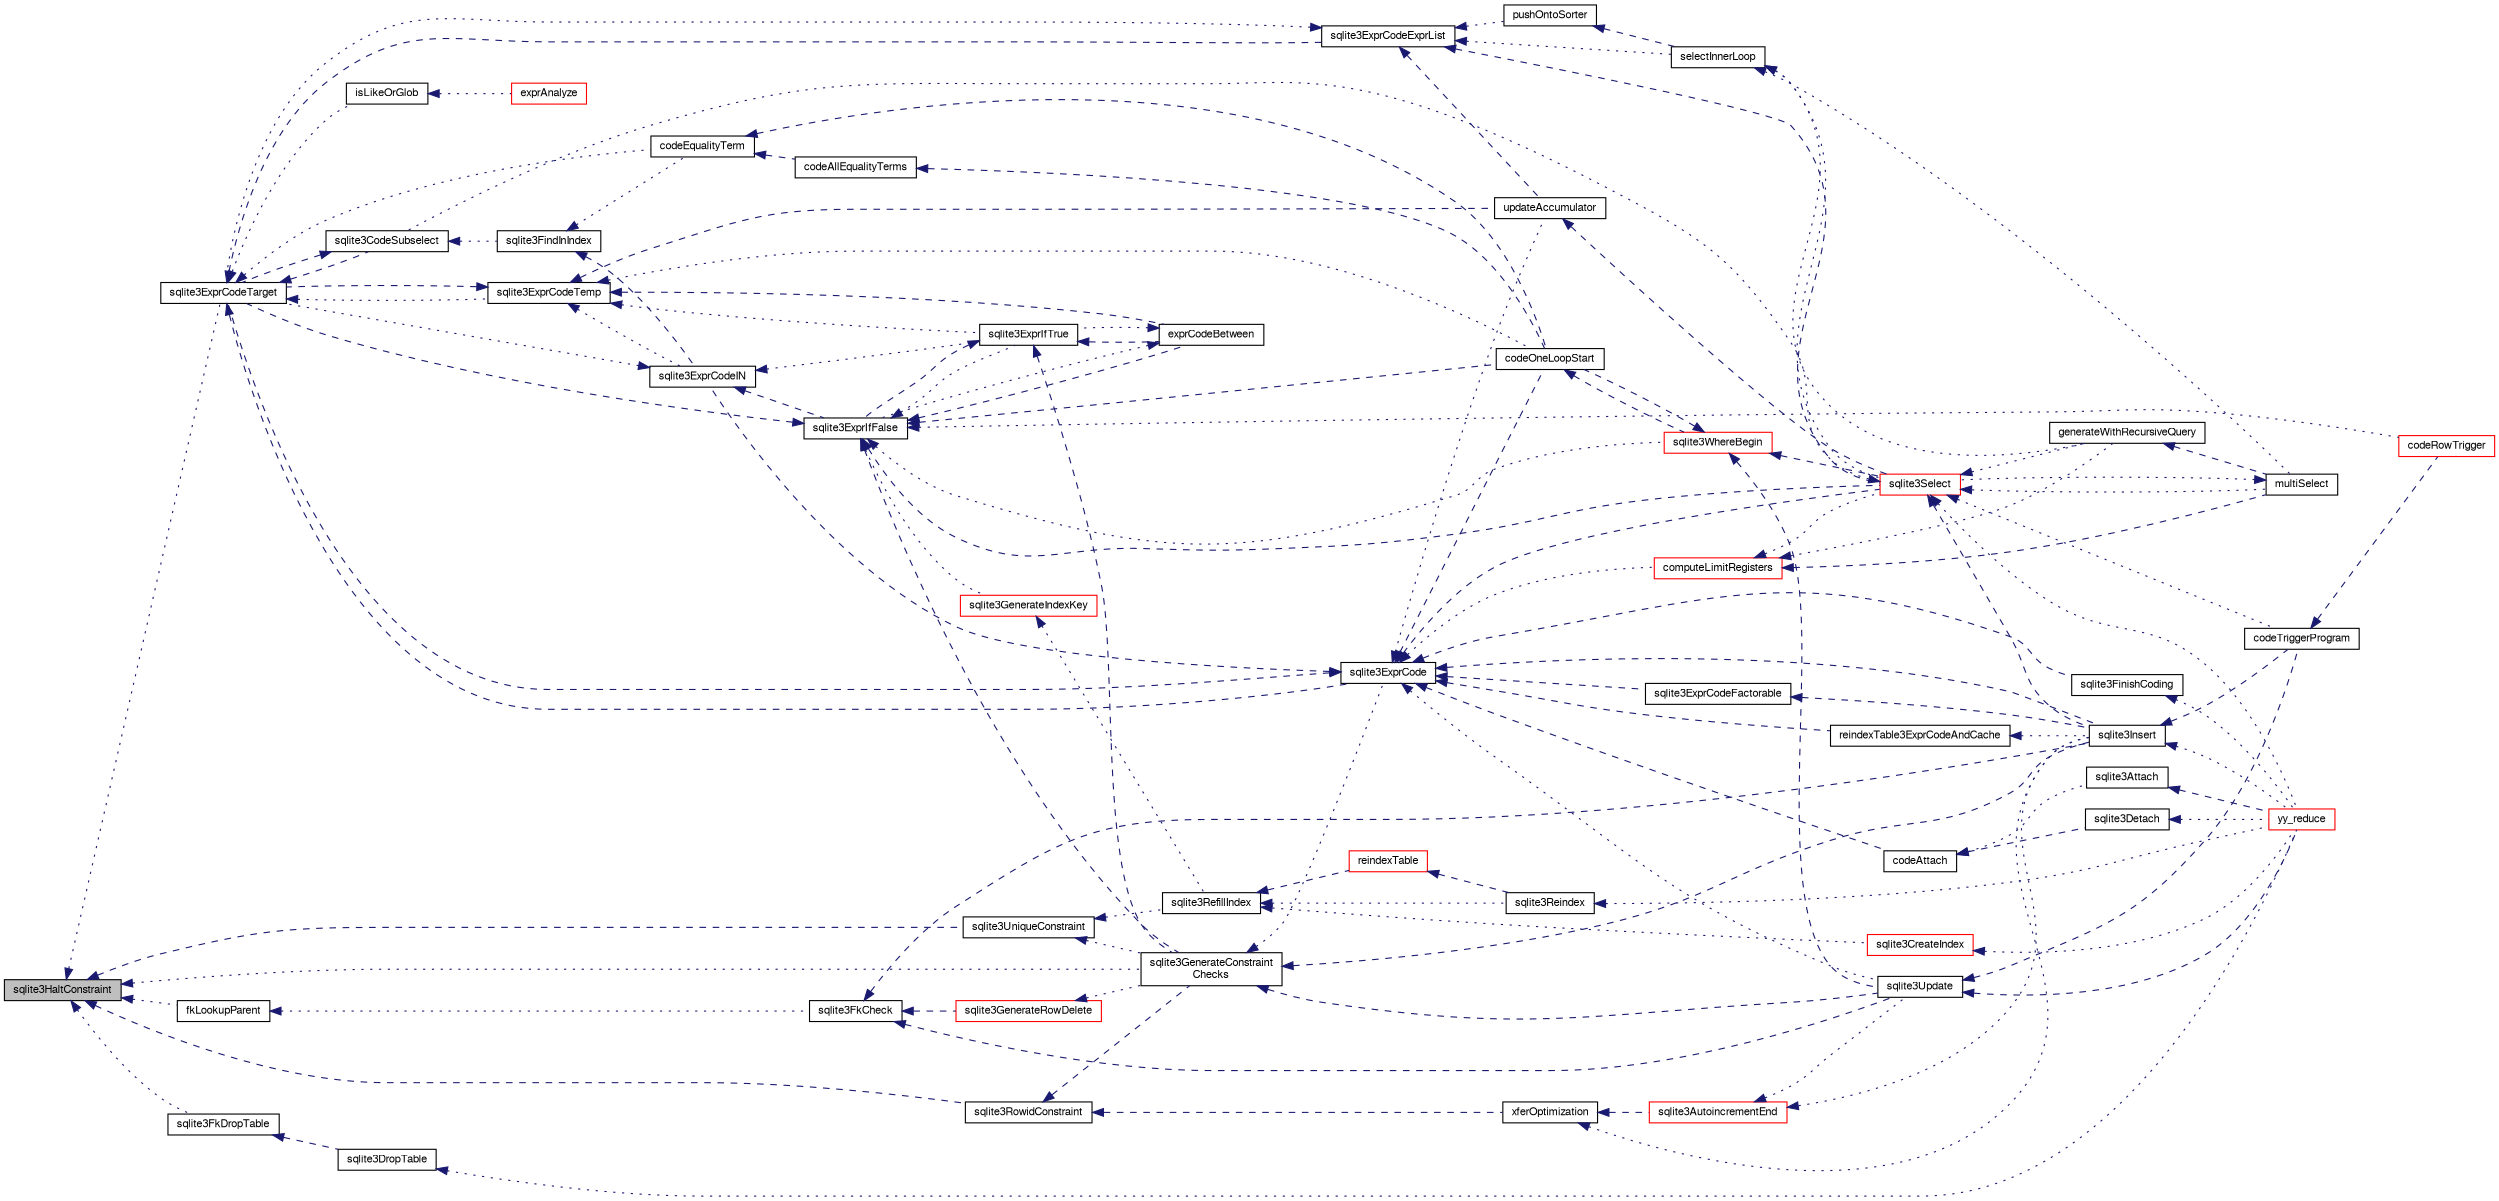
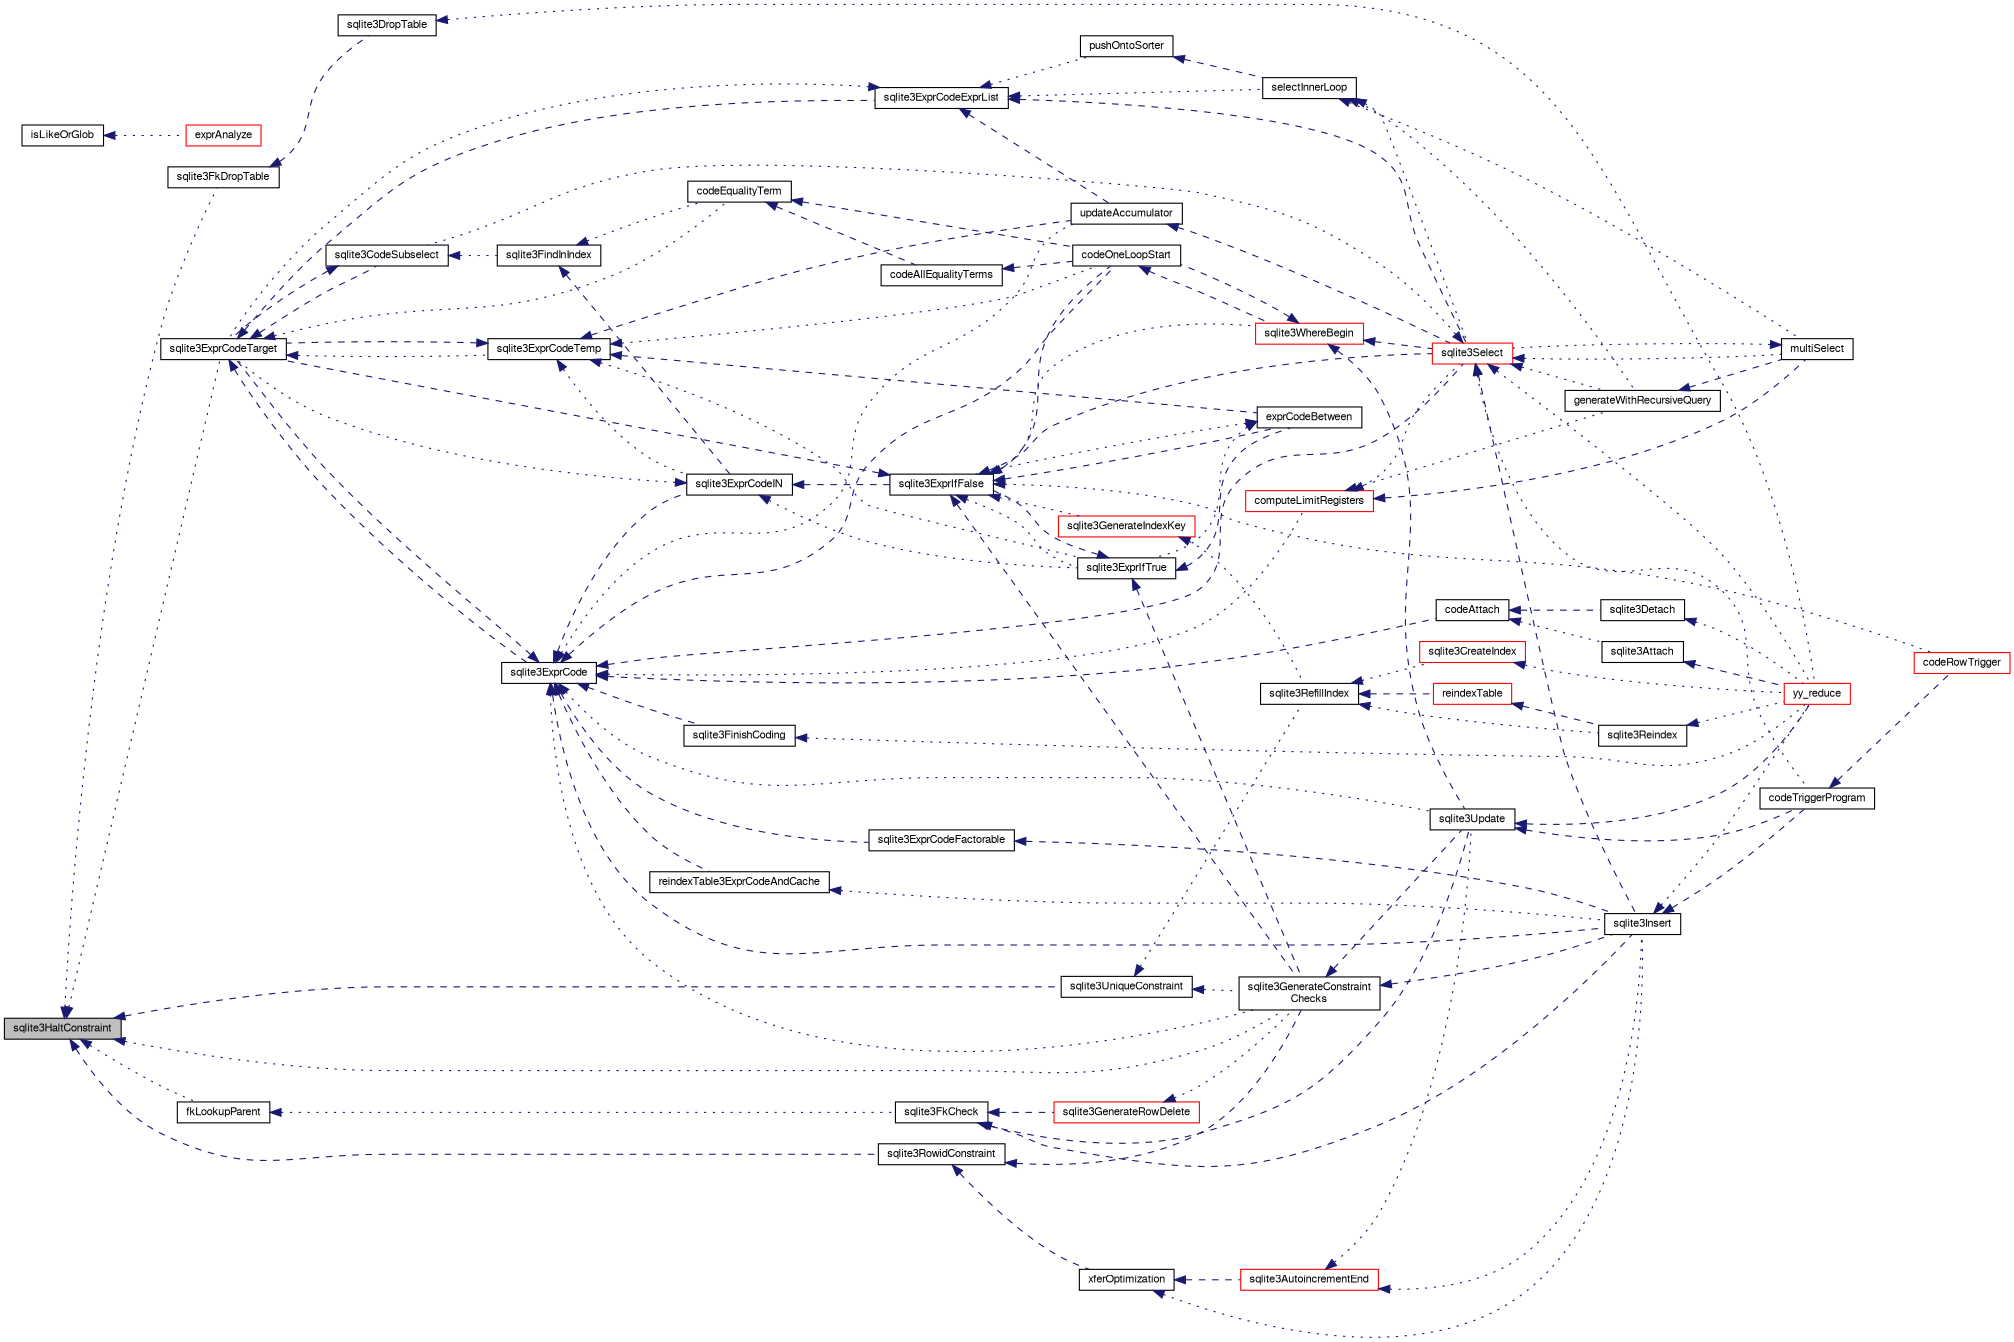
(279, 177) -> none
(1326, 828) -> (800, 1032)
